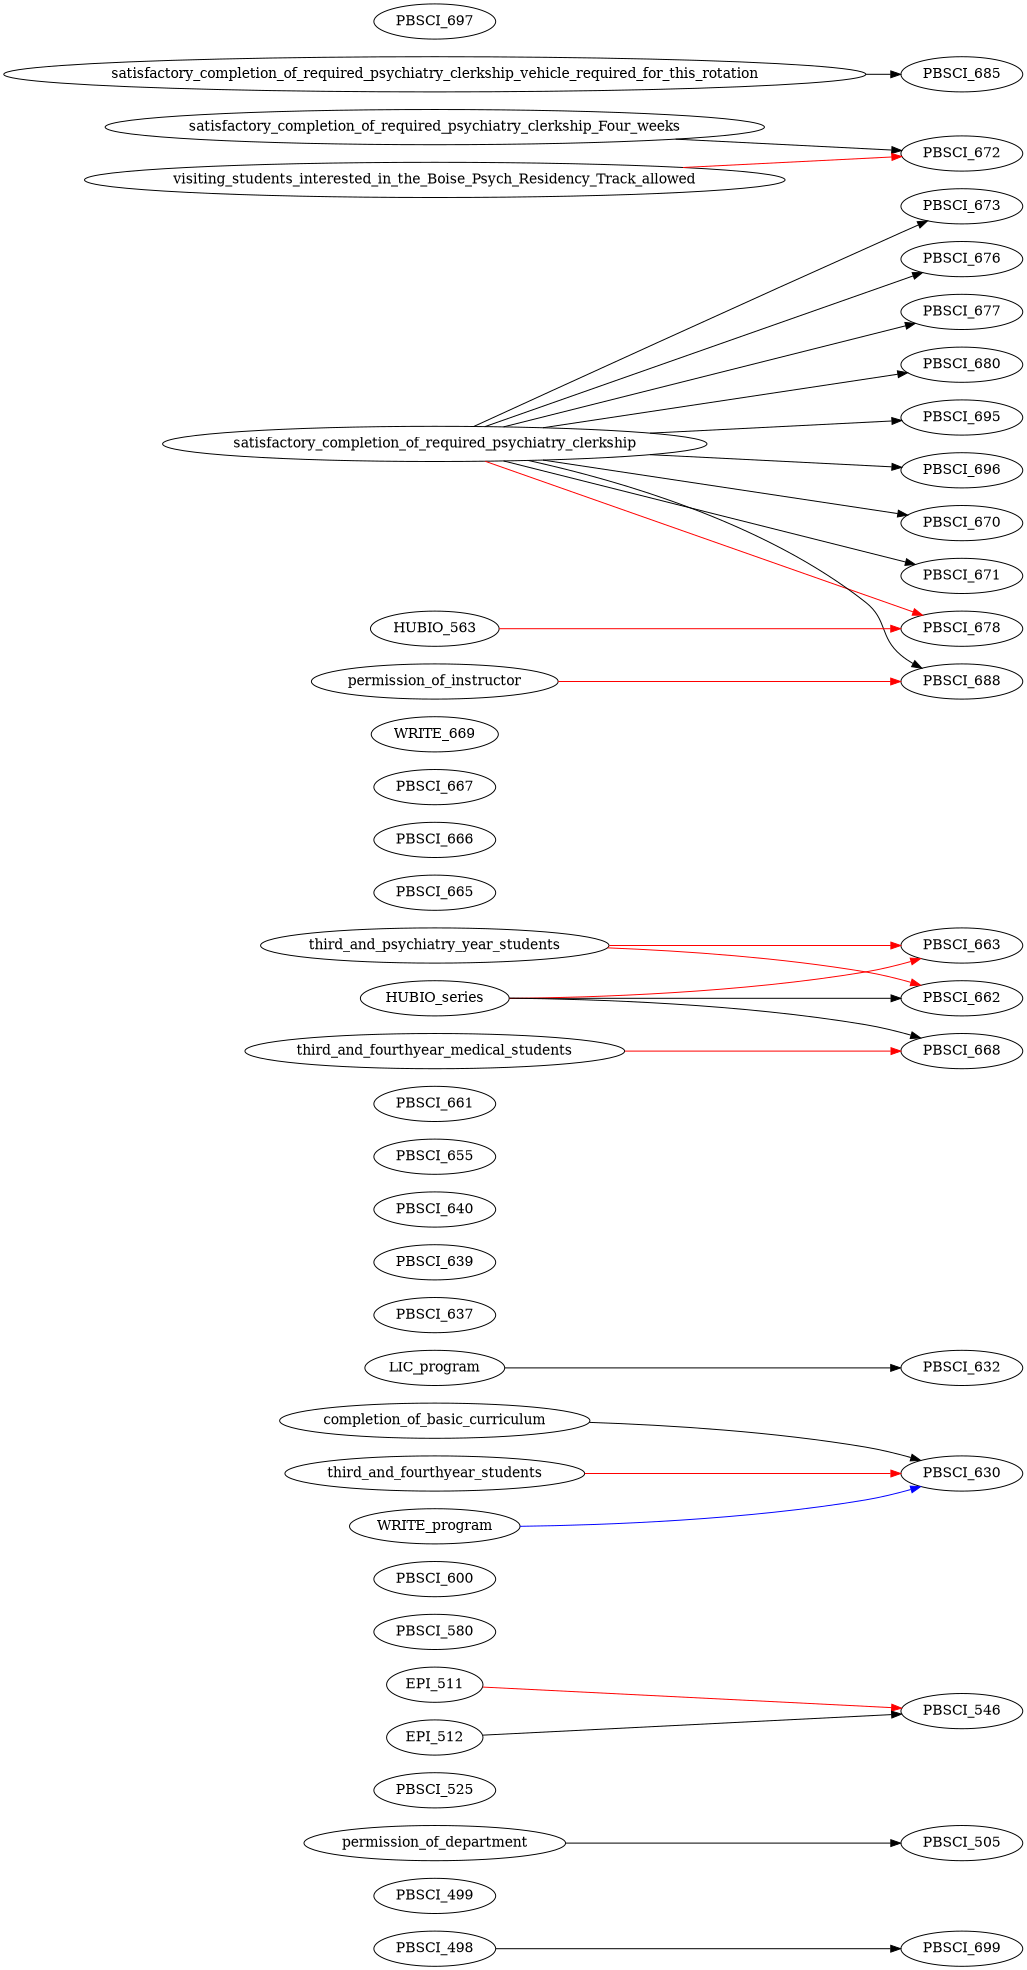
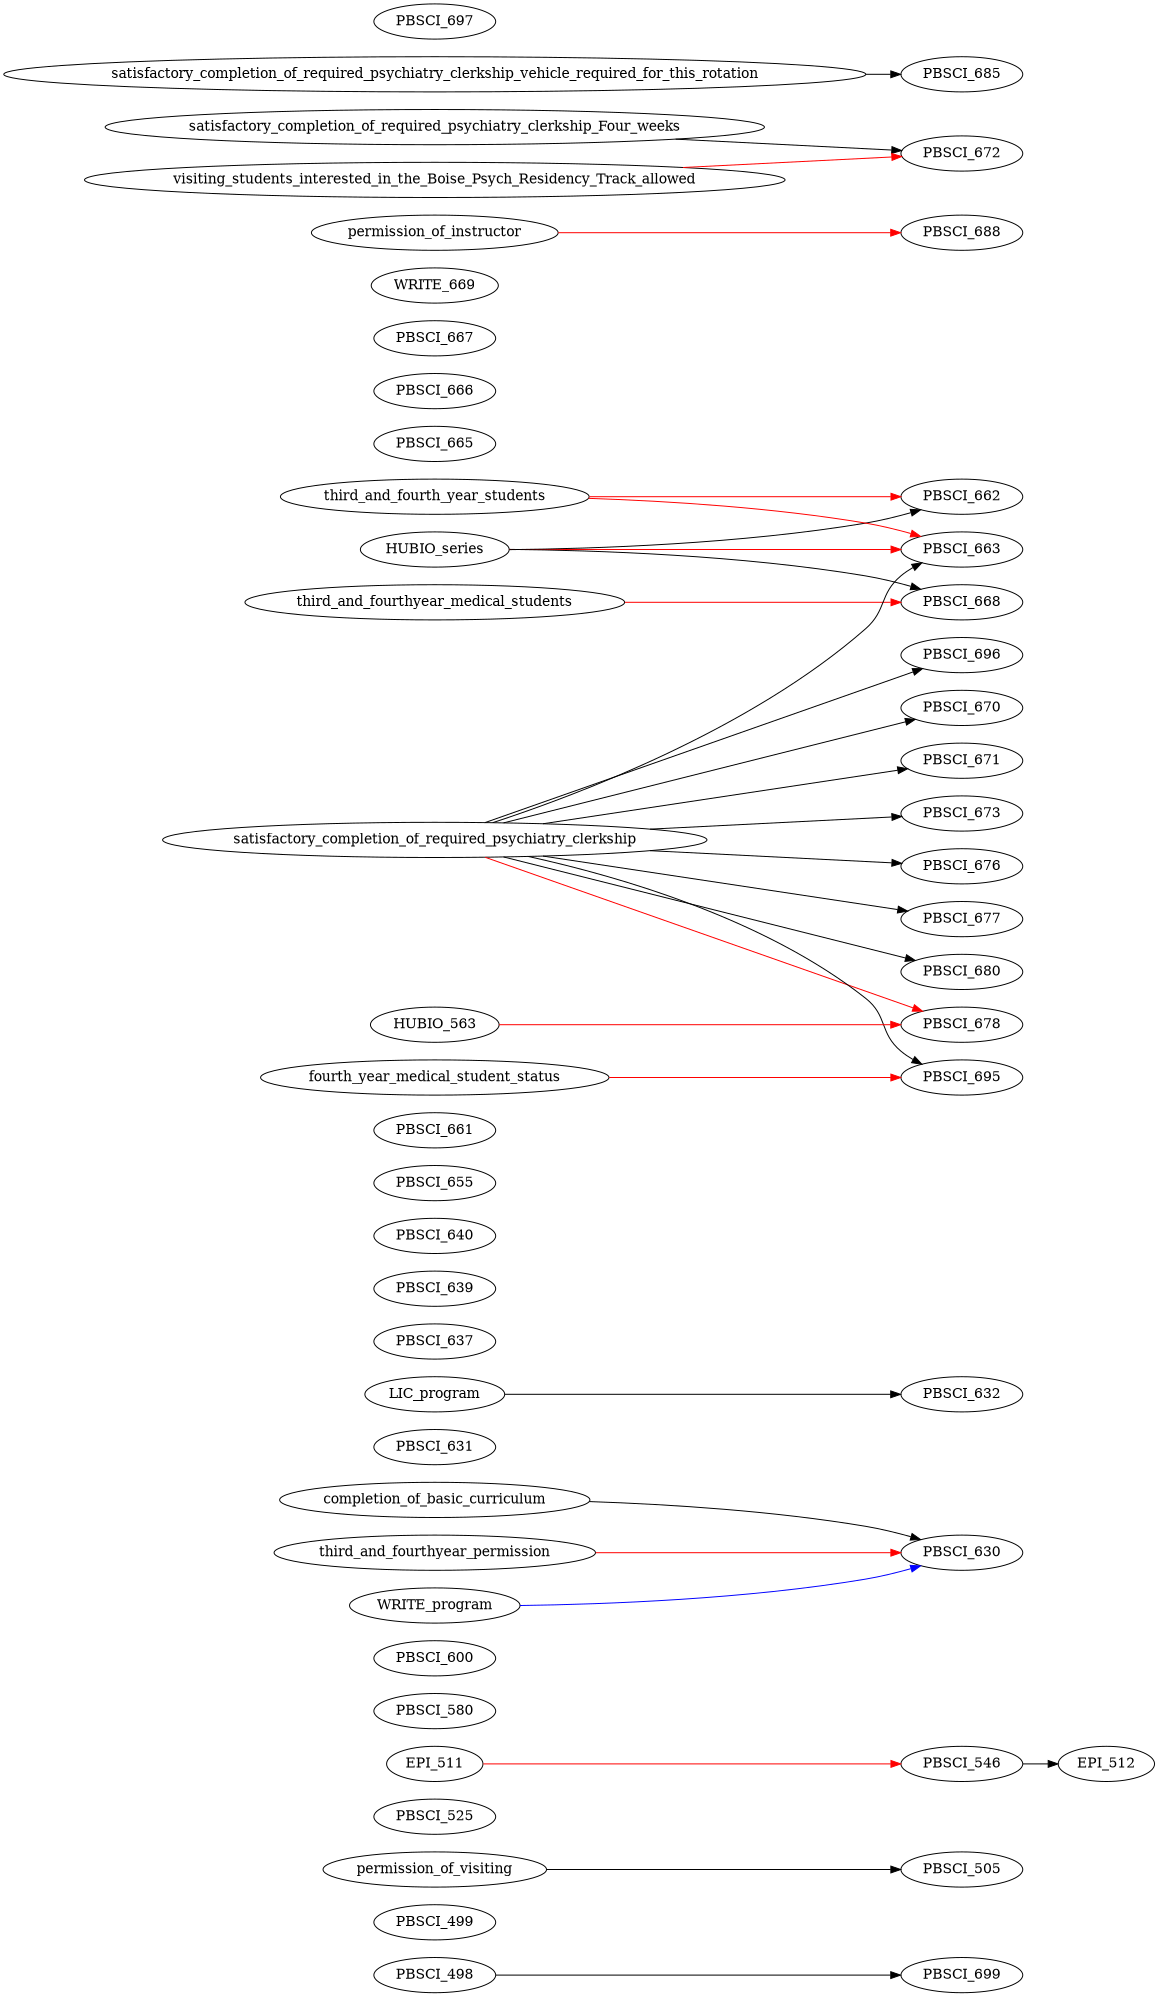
(741, 529) -> (723, 725)
(435, 946) -> (435, 497)
none -> (435, 1078)
none -> (435, 1447)
(435, 1474) -> (435, 1553)
(687, 1725) -> (1035, 1764)
(435, 1843) -> (435, 1870)
